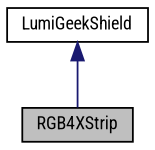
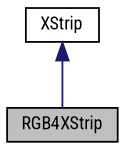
(78, 25) -> (62, 25)
